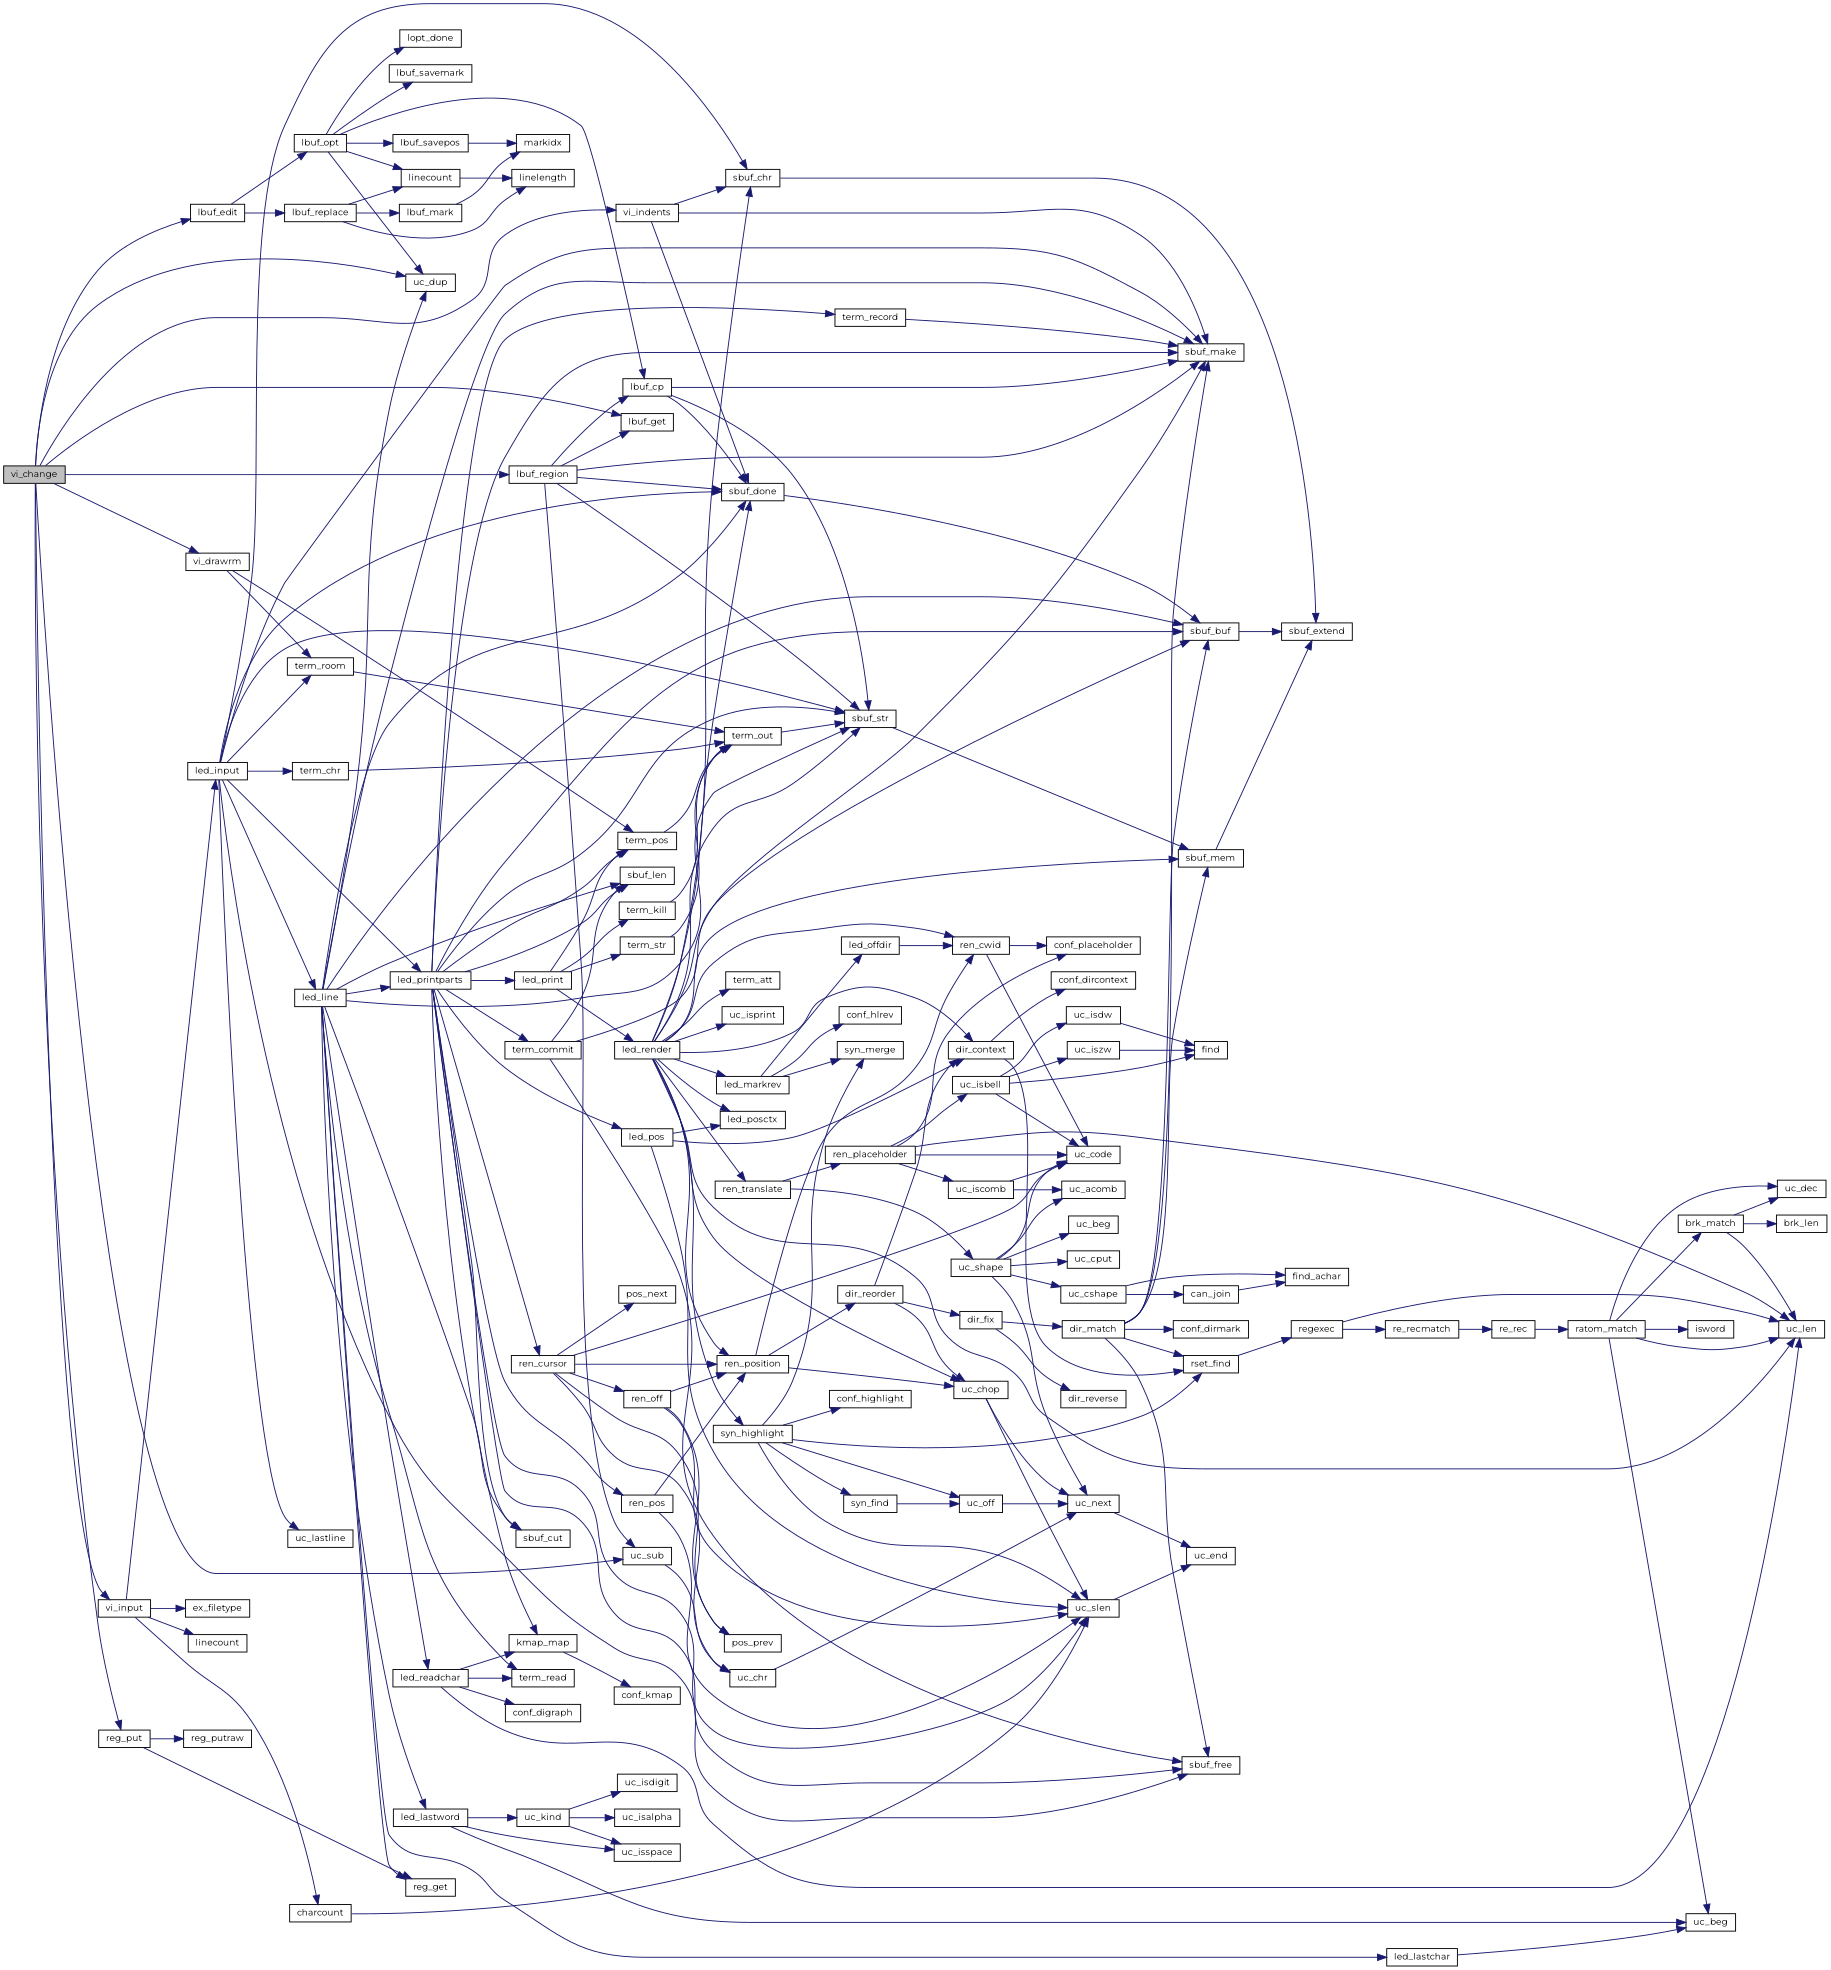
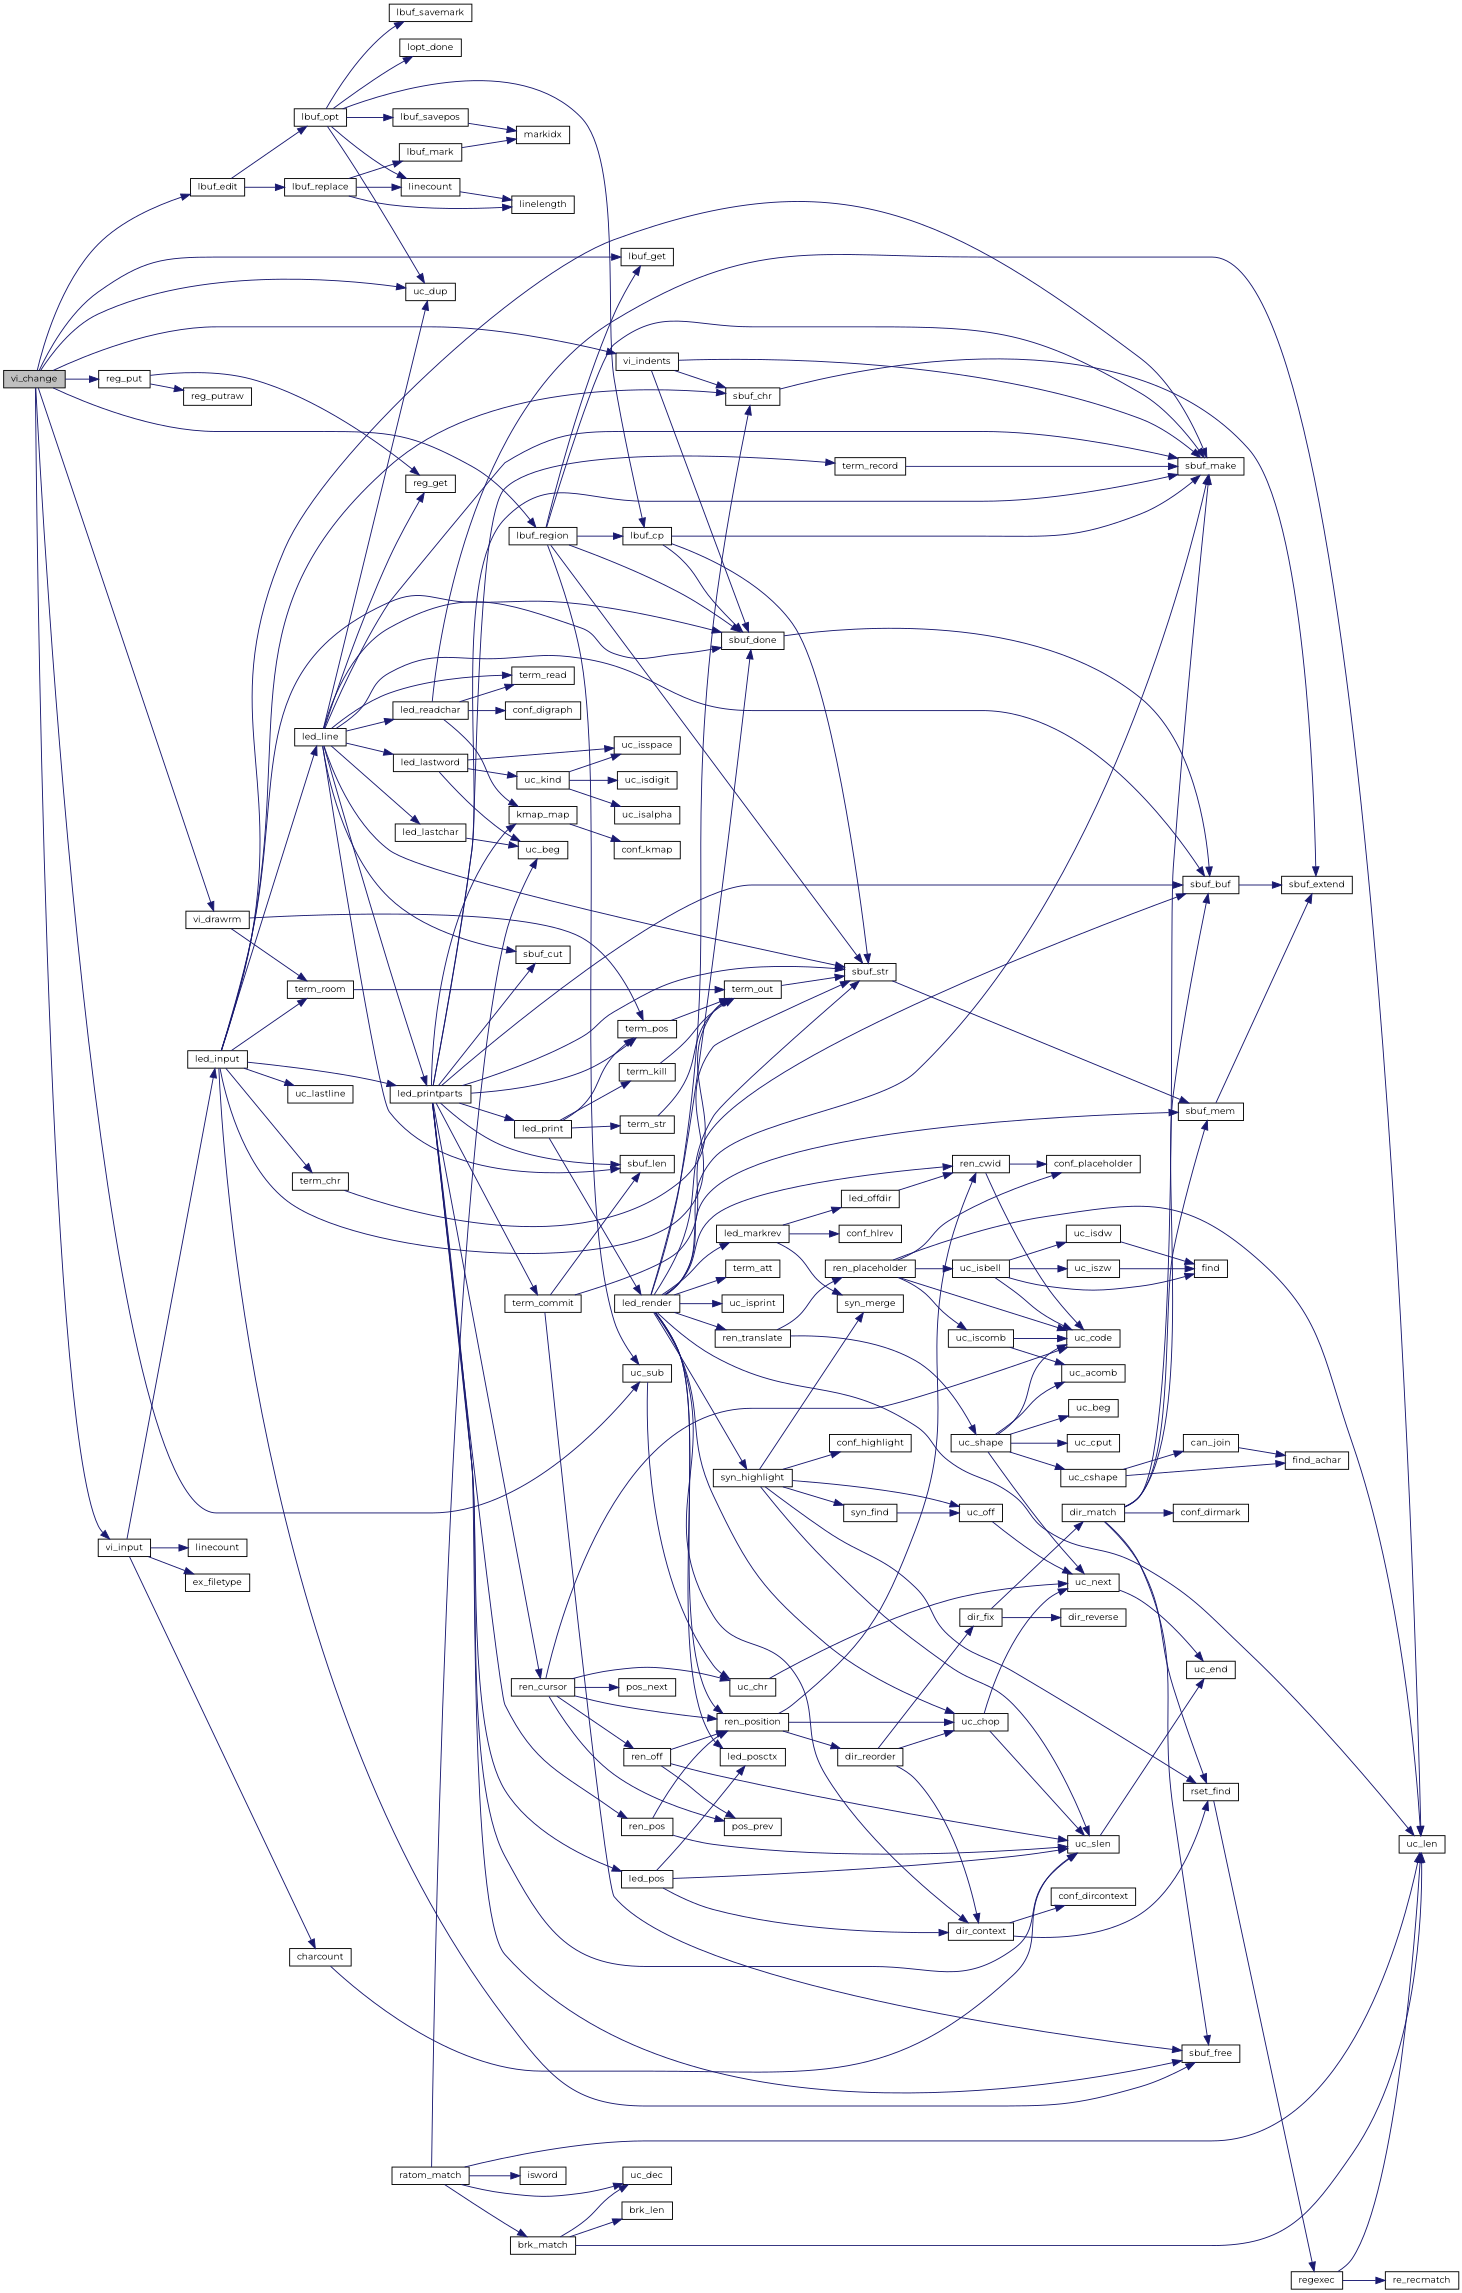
(1513, 1329) -> none
